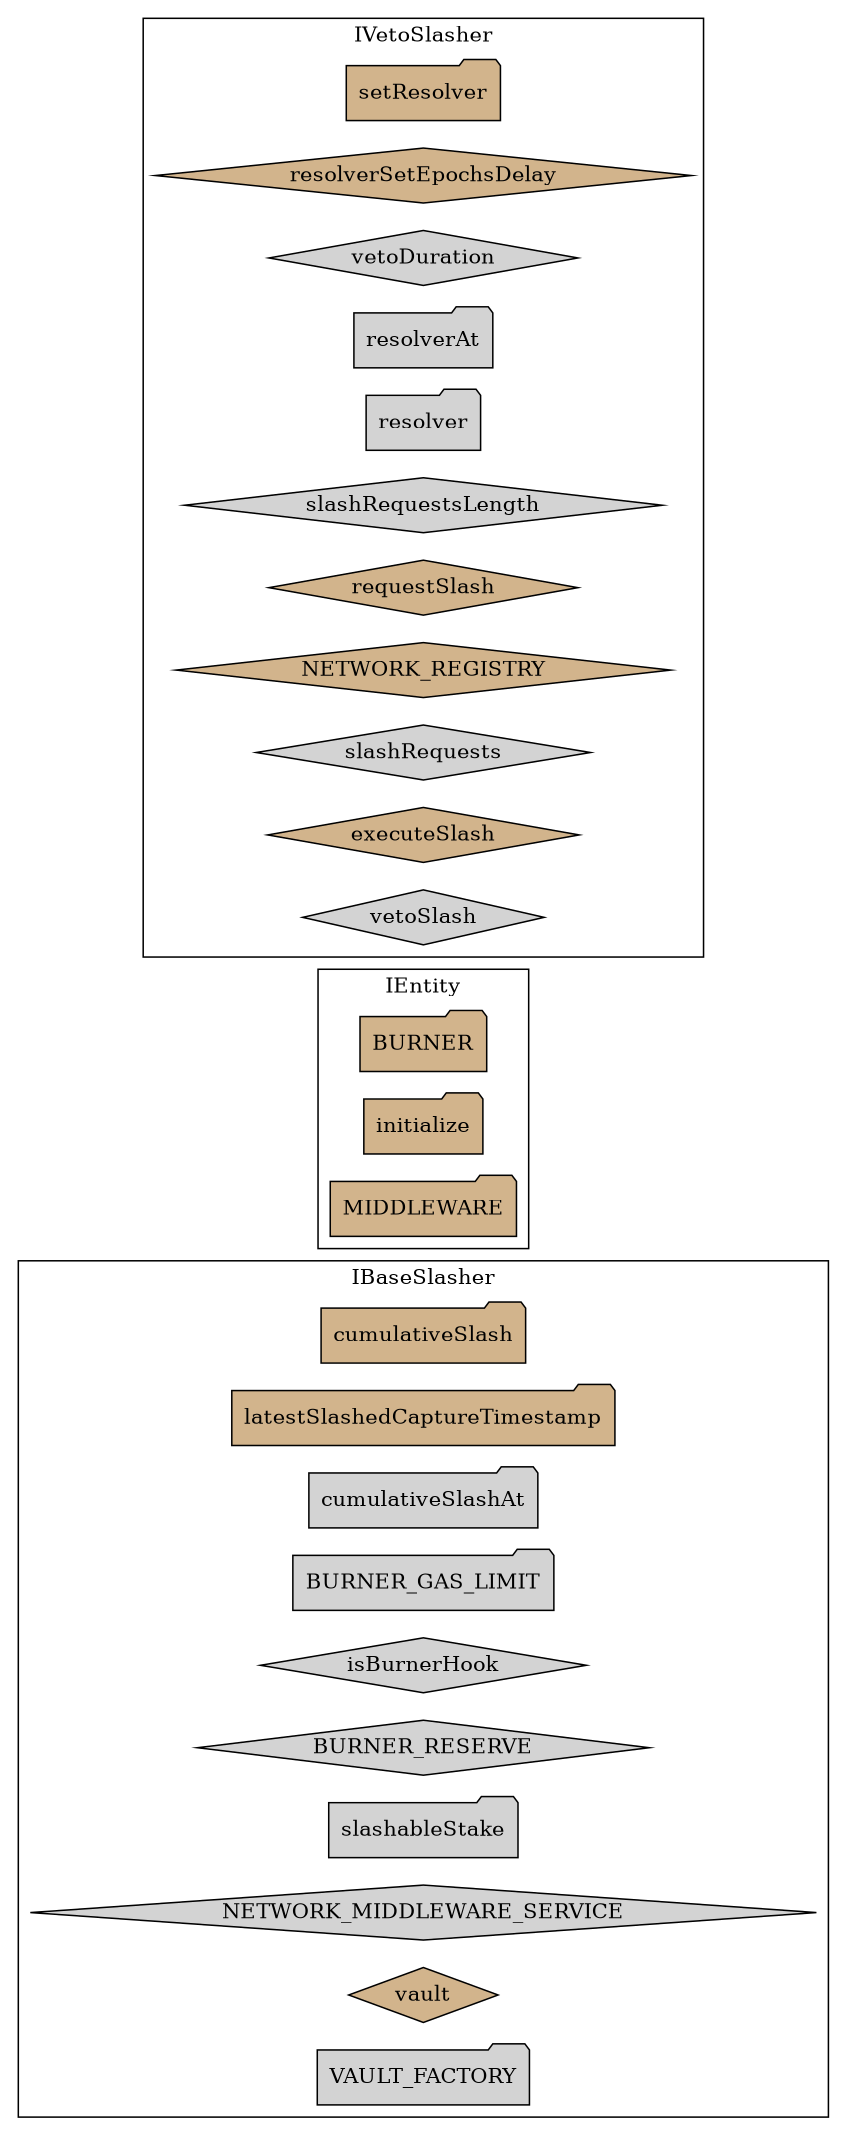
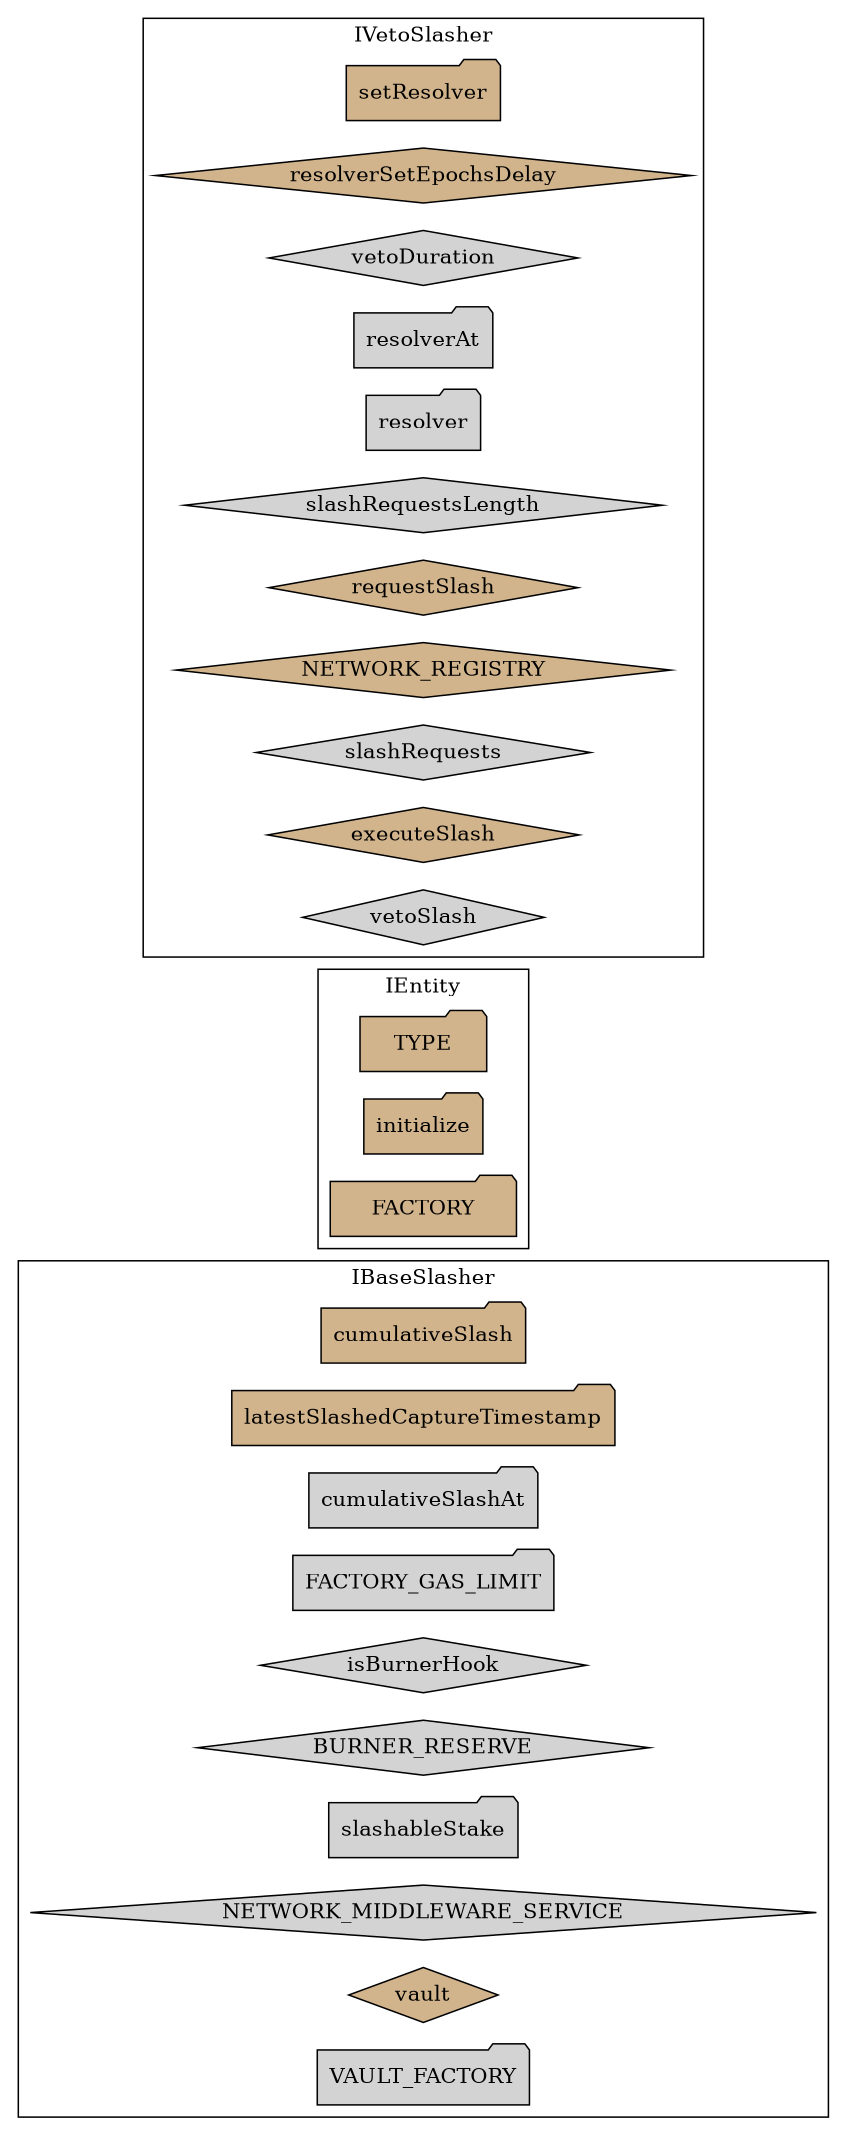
(423, 1044) -> (423, 1044)
(423, 1209) -> (423, 1209)
(423, 1583) -> (423, 1583)
